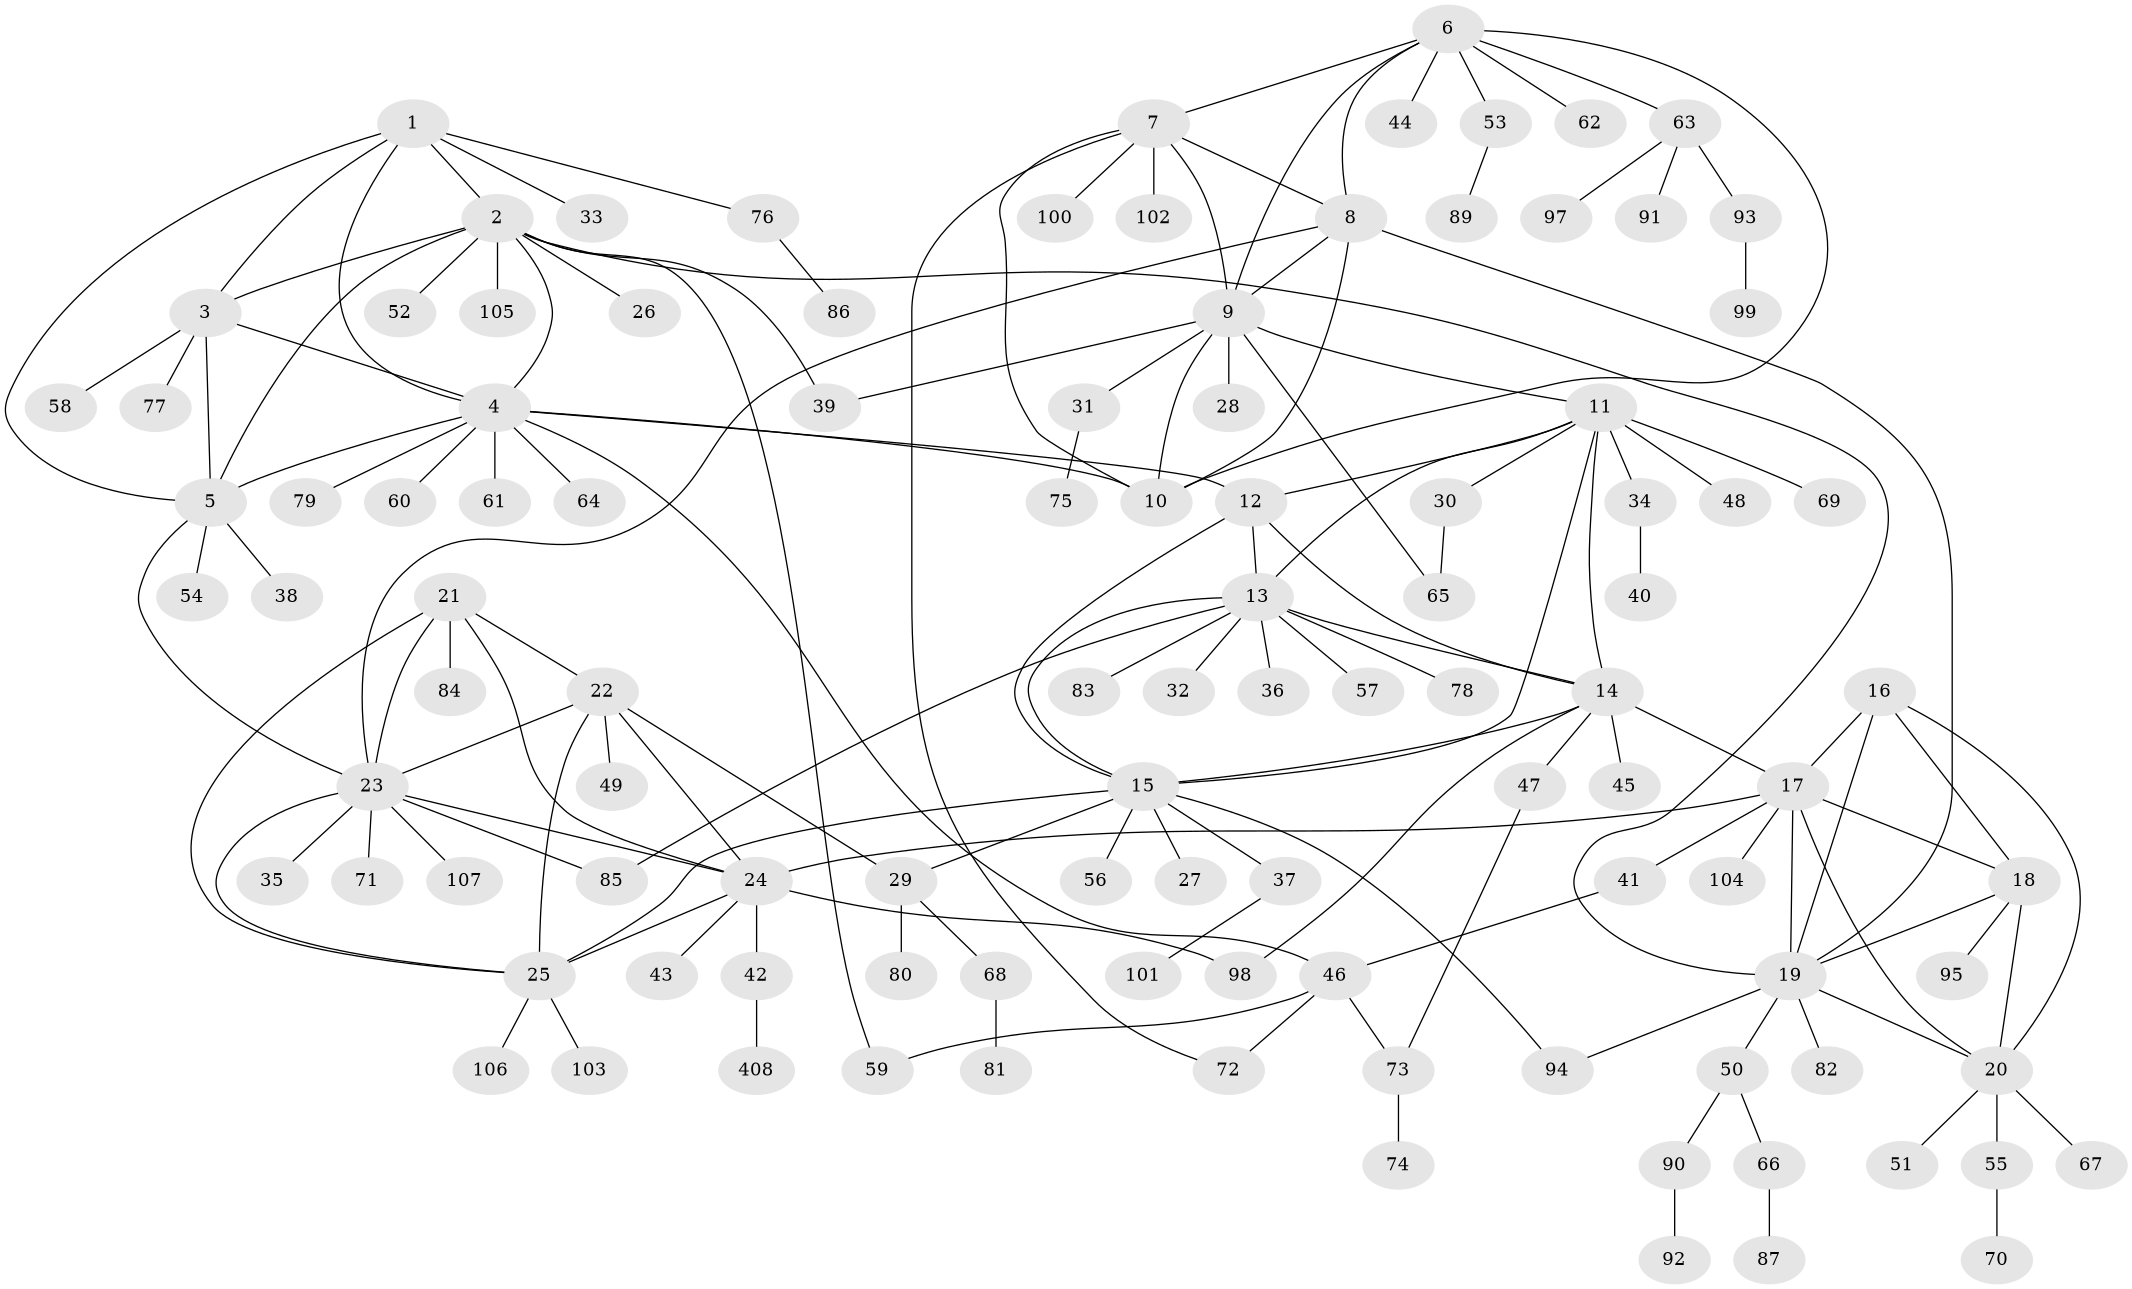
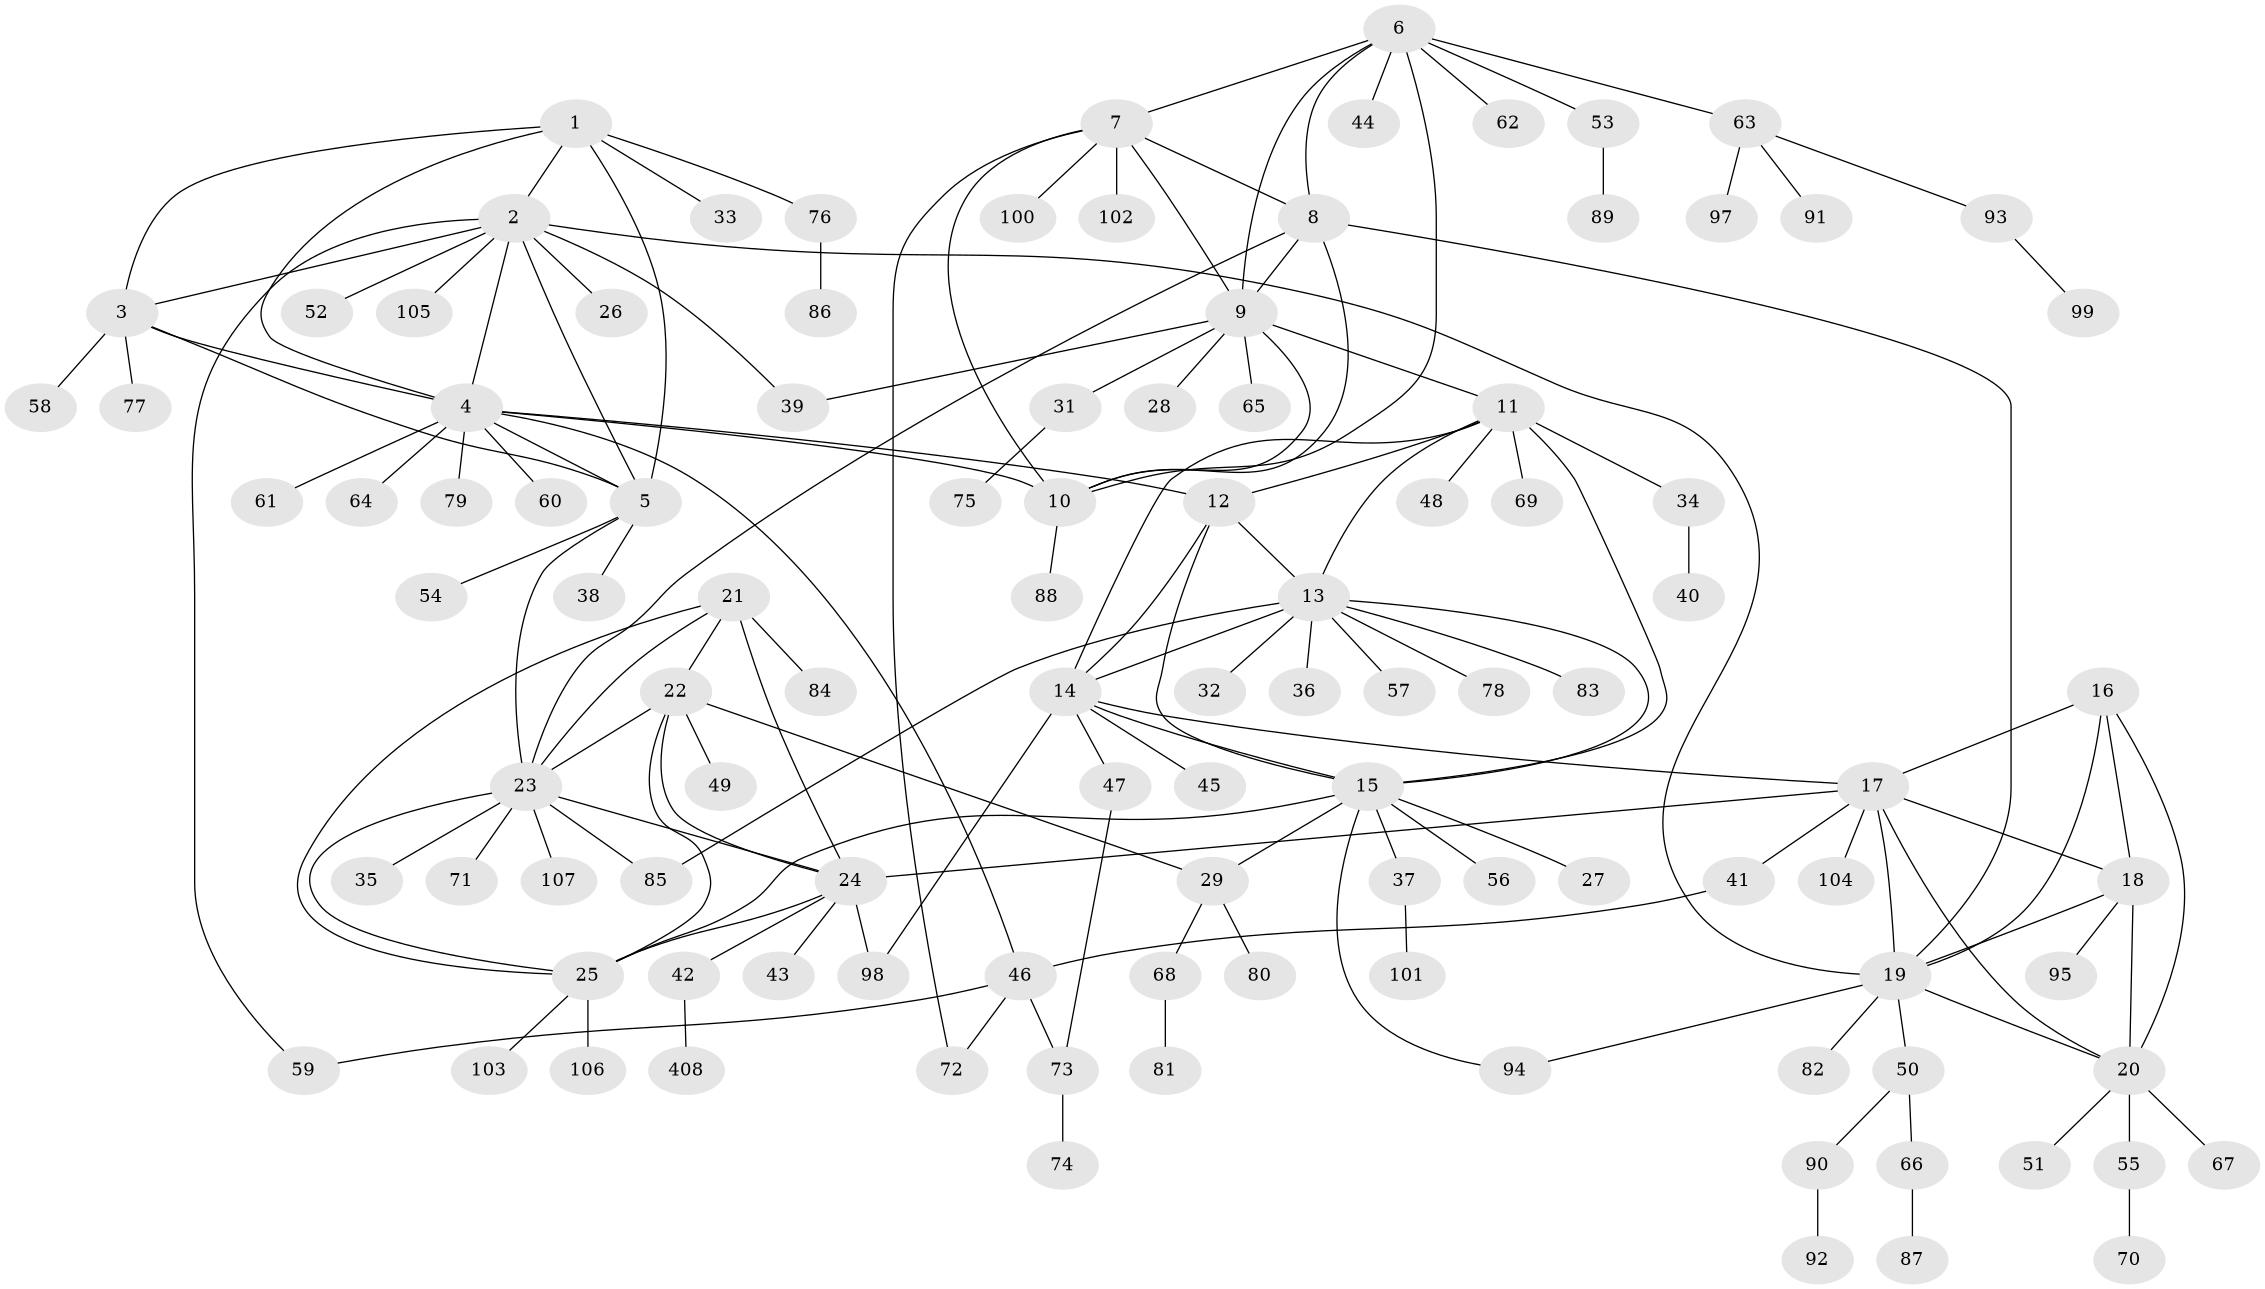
(1446, 502) -> none
none -> (1047, 597)
